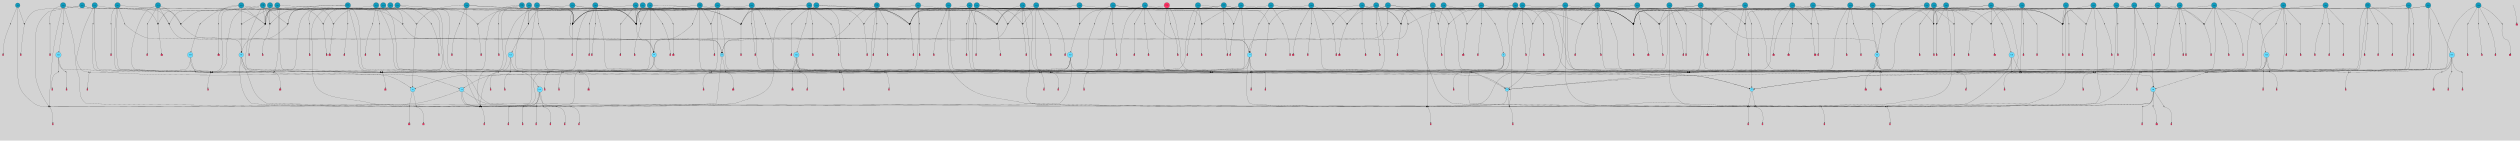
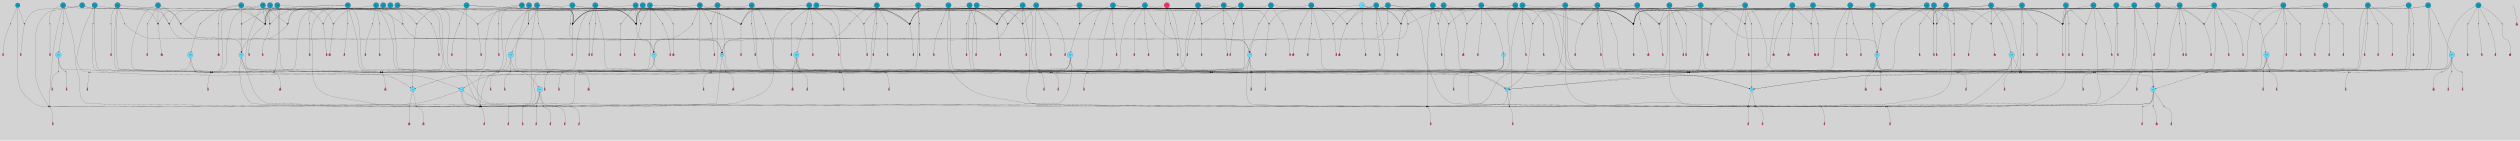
(1362, 5) -> (1362, 5)
